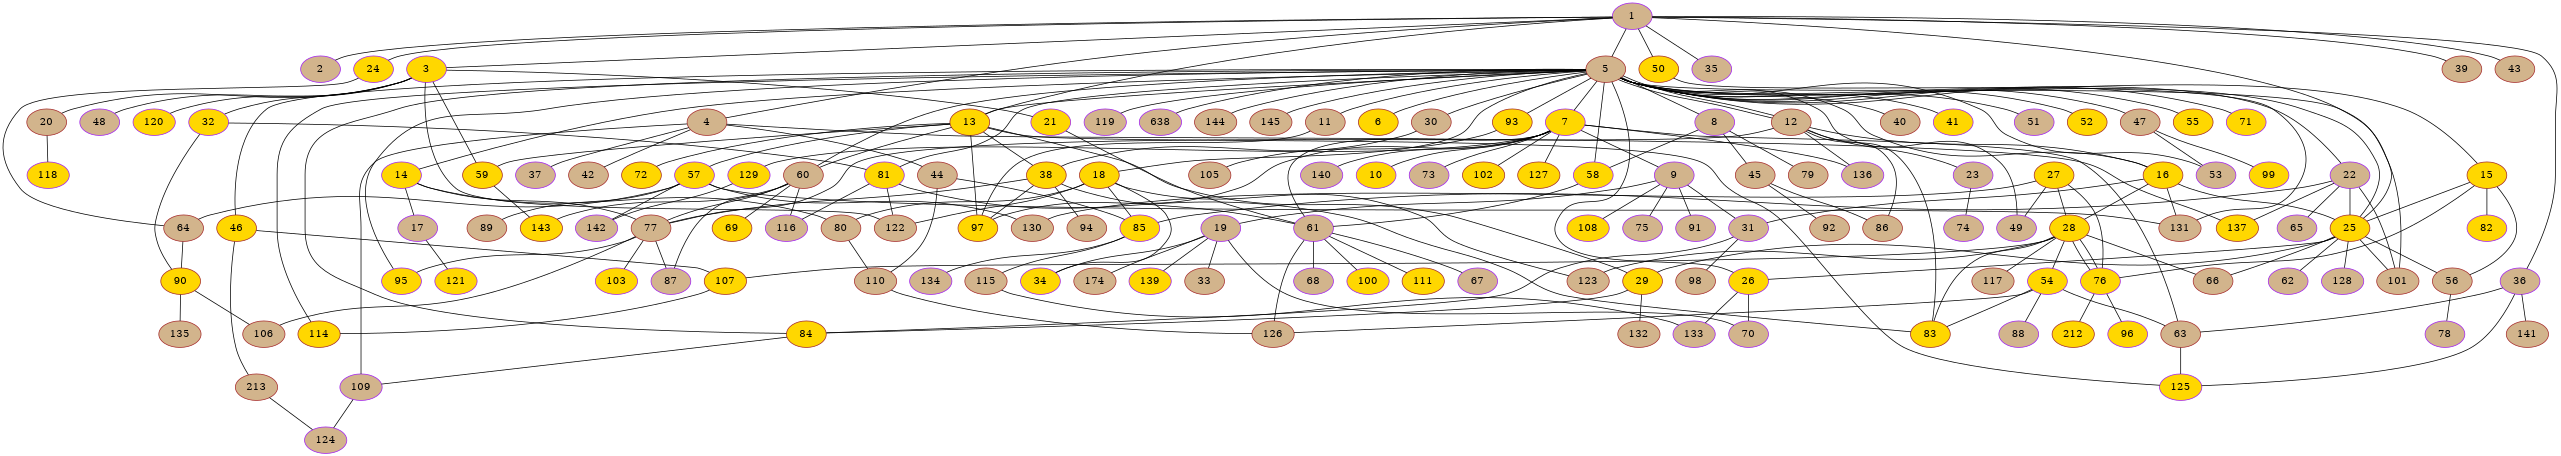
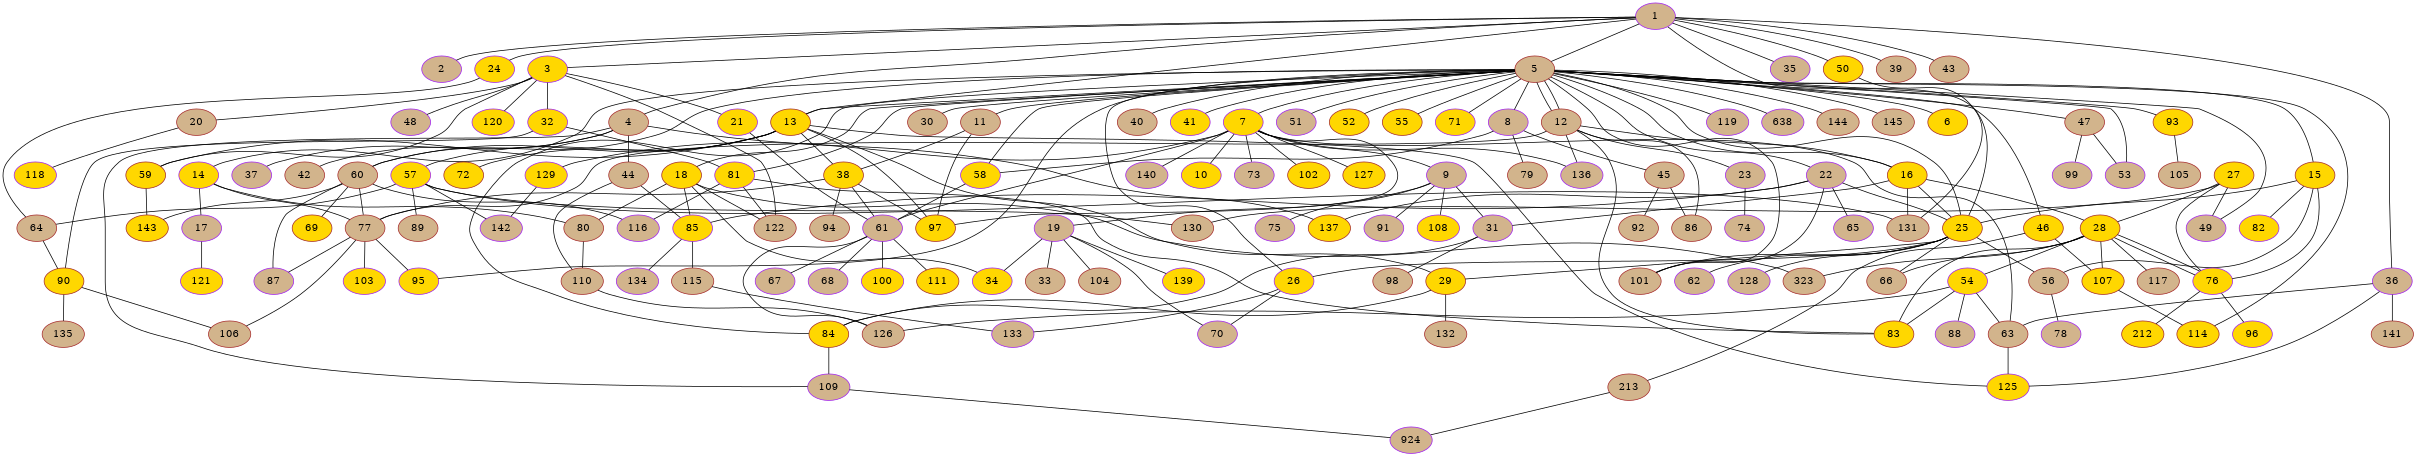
(1239, 149) -> (898, 156)
(2269, 175) -> (2072, 175)
(1095, 281) -> (1100, 281)
(1588, 281) -> (1804, 281)
(326, 440) -> (1411, 440)
